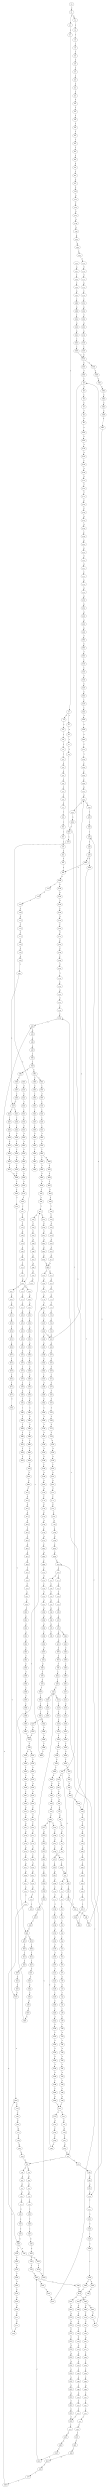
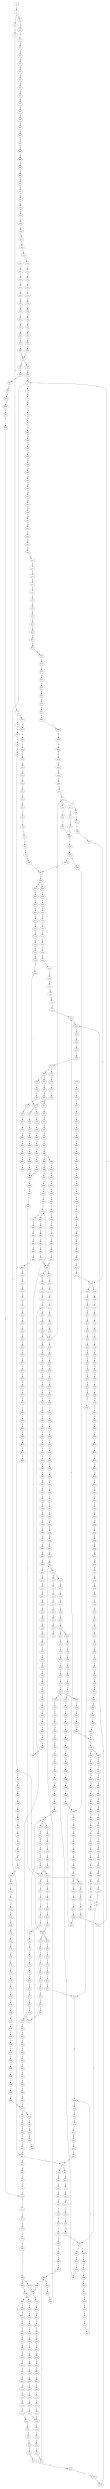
(89, 2305) -> (17, 2309)
